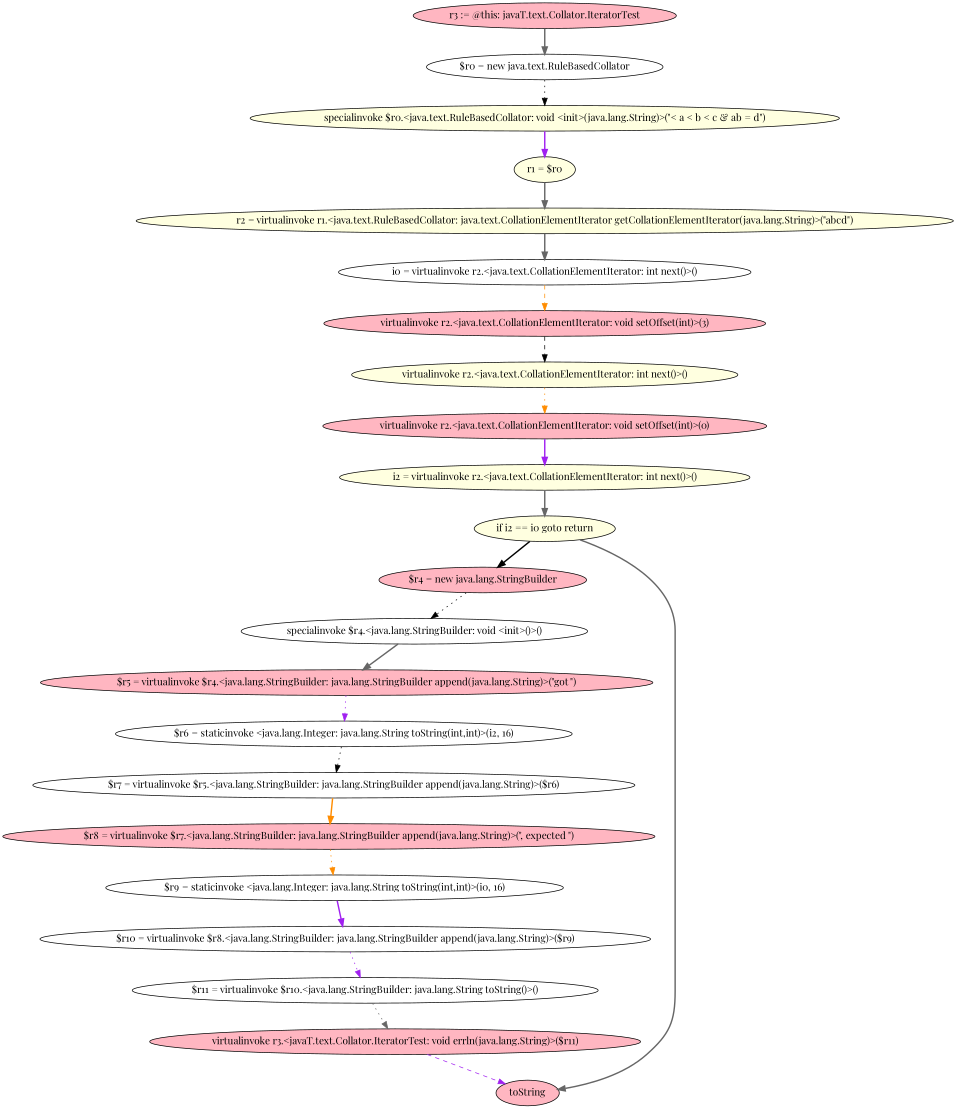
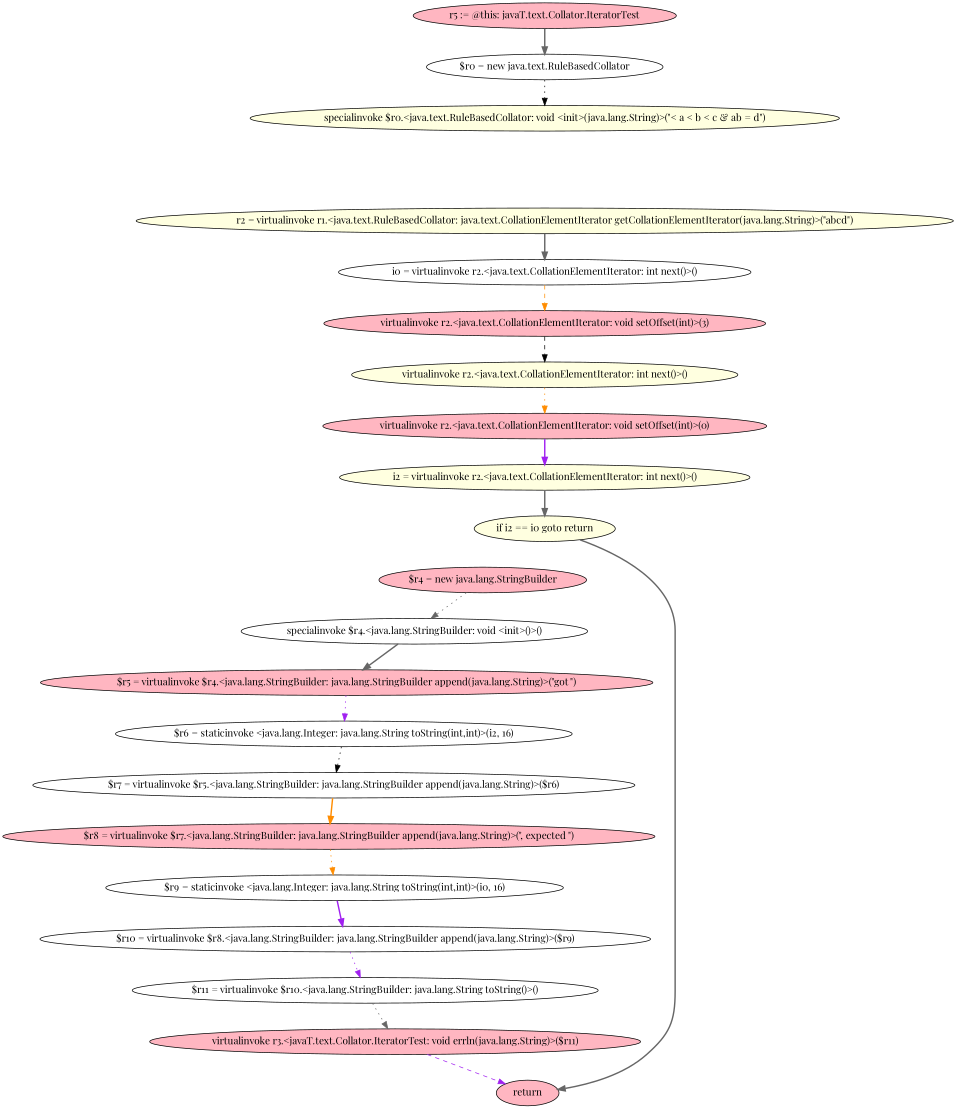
(545, 16) -> (545, 16)
(545, 170) -> none
(517, 552) -> none
(451, 603) -> (451, 603)
(528, 1093) -> (528, 1093)
